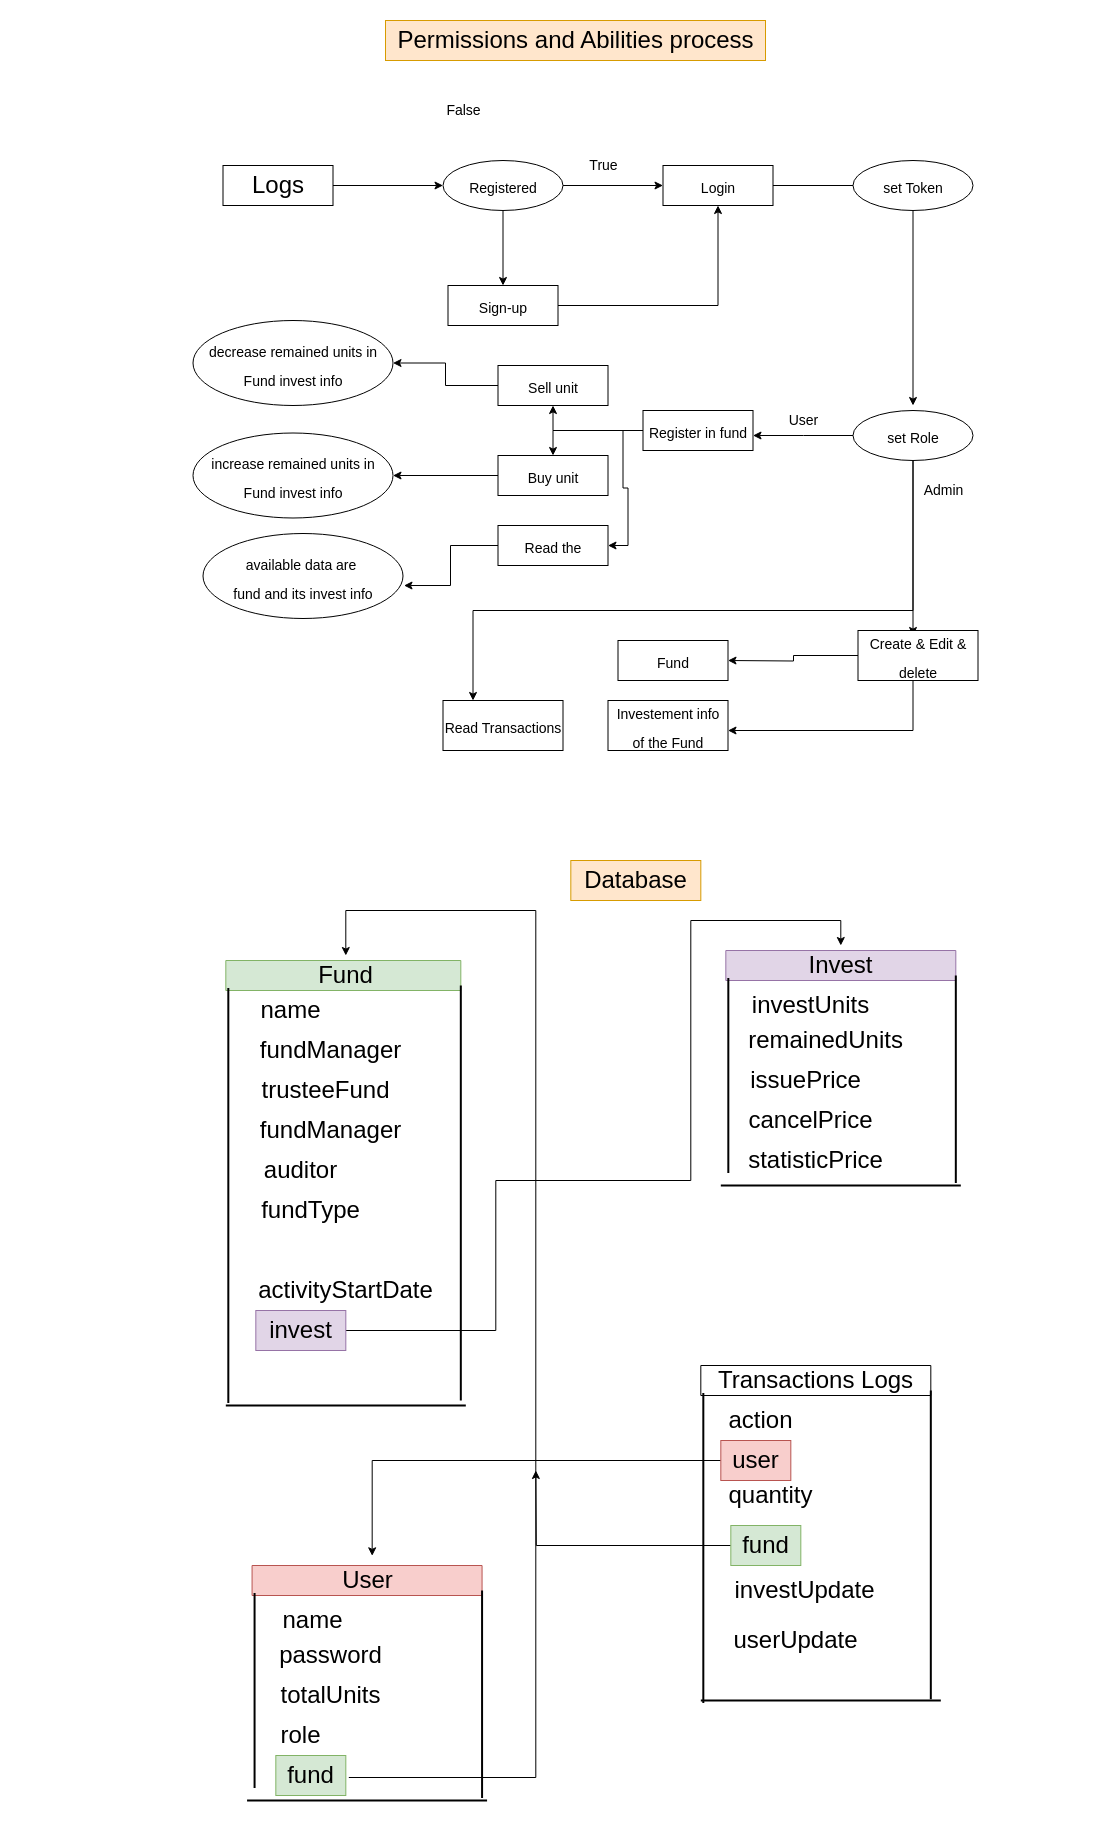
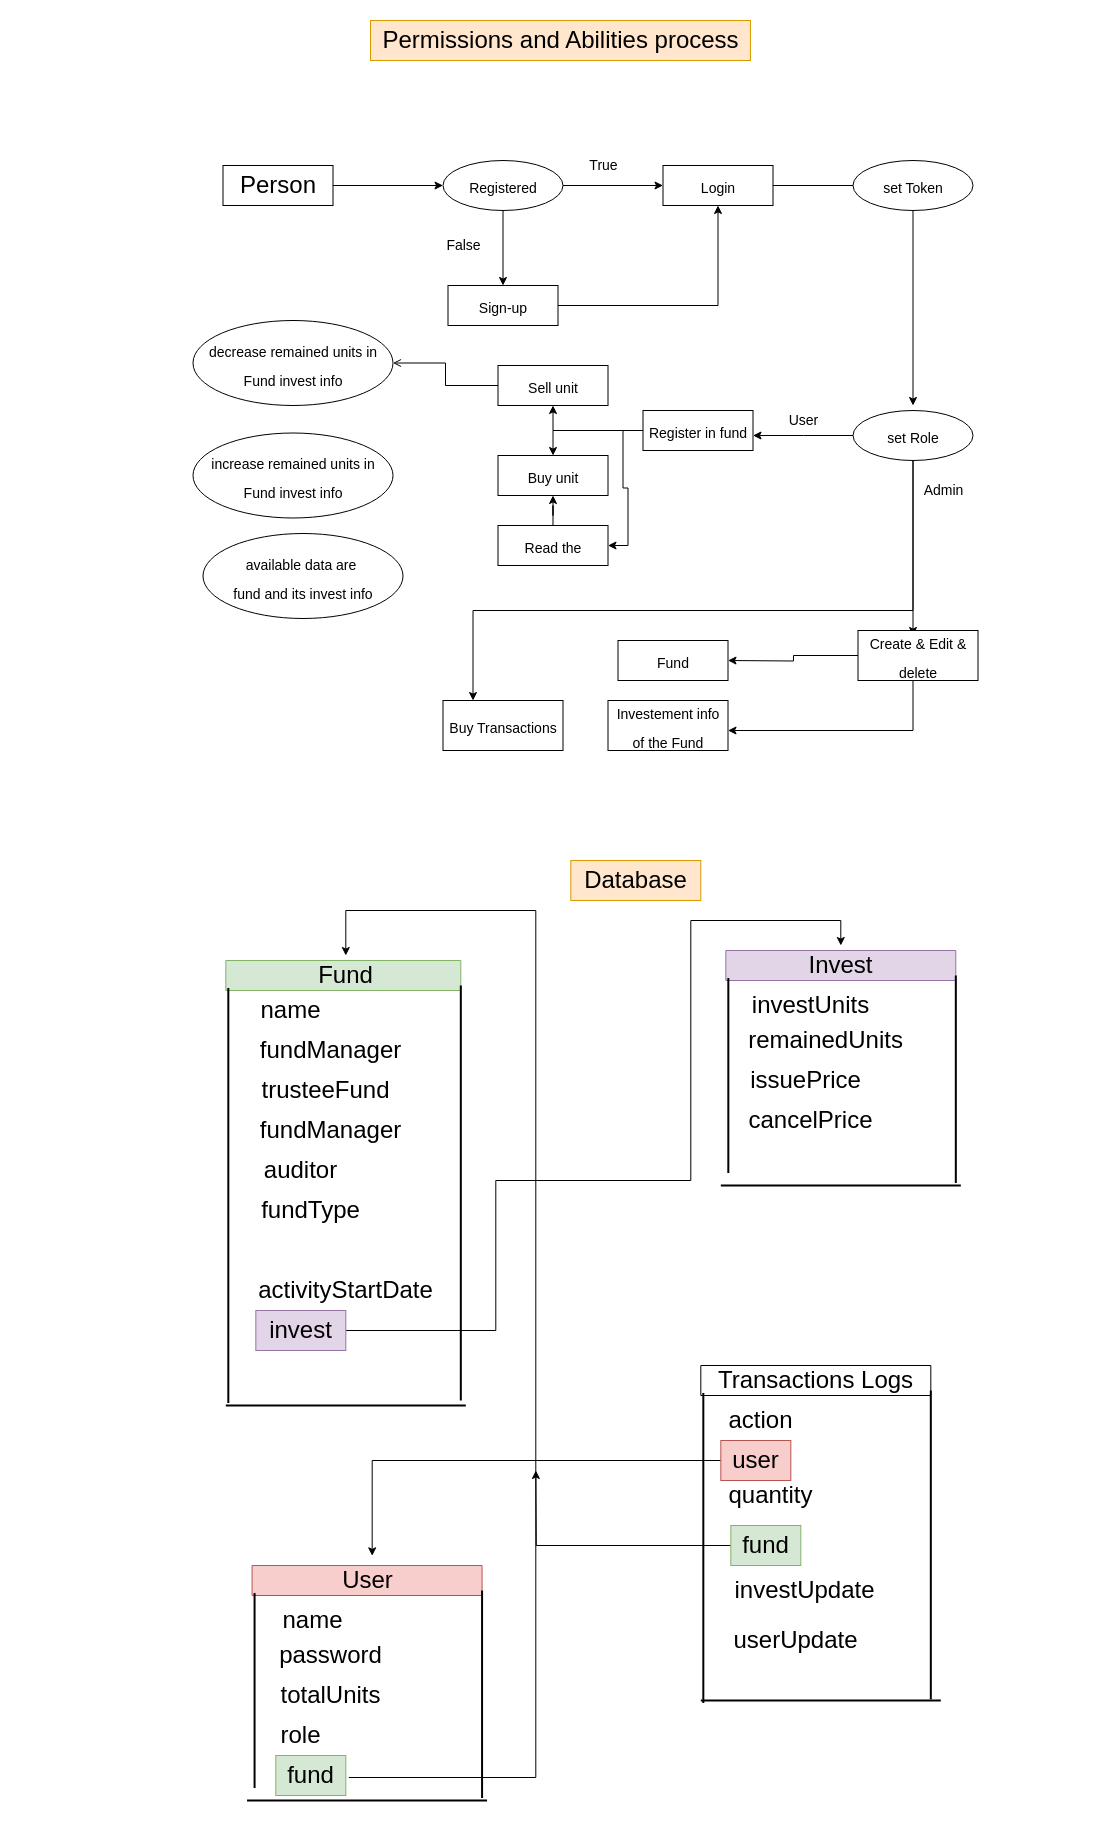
(576, 41) -> (561, 41)
(463, 111) -> (463, 246)
(279, 186) -> (279, 186)
(401, 363) -> (399, 363)
(449, 476) -> none
(451, 562) -> (553, 507)
(504, 726) -> (504, 726)
(816, 1161) -> none
